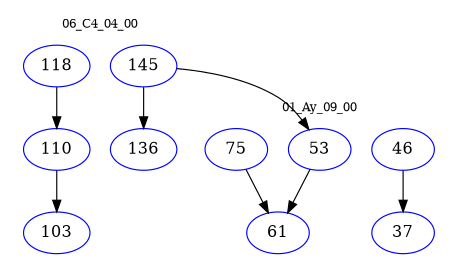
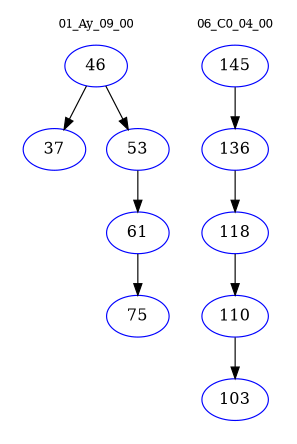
(100, 25) -> (235, 25)
(245, 82) -> (114, 103)
none -> (235, 185)
(254, 186) -> (138, 269)
